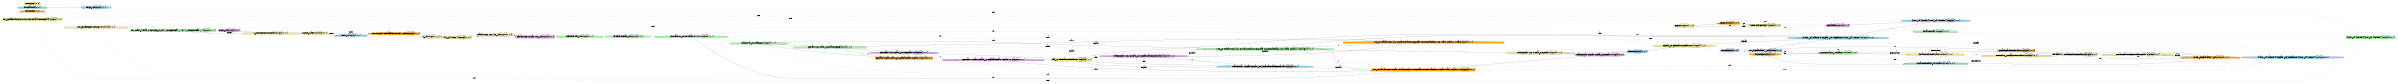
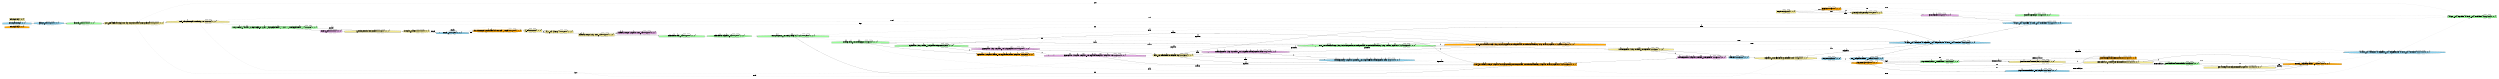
none -> (84, 23)
(1838, 26) -> (1940, 15)
